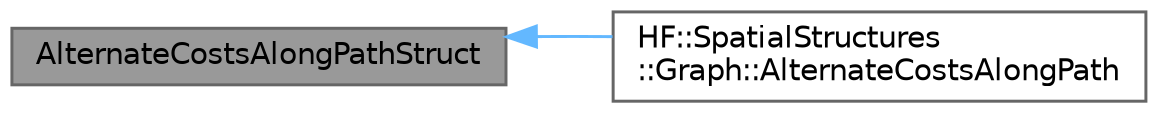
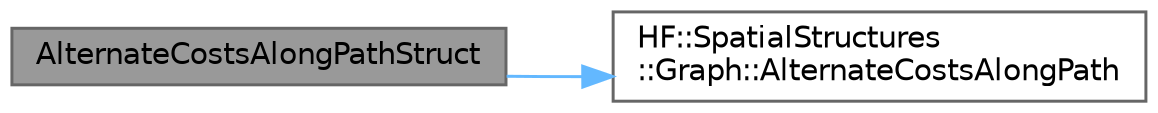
(575, 36) -> (545, 77)
